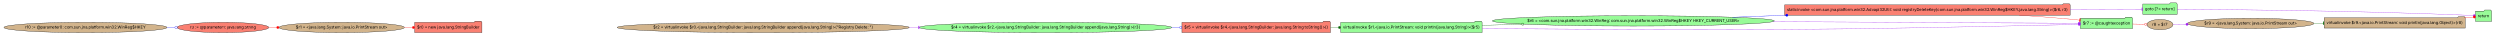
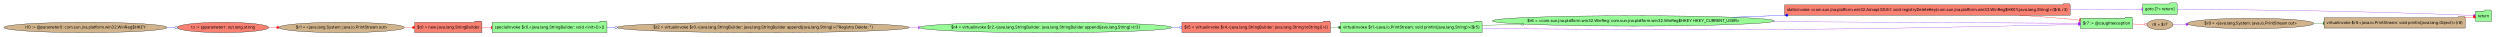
(223, 27) -> (223, 27)
none -> (550, 27)
